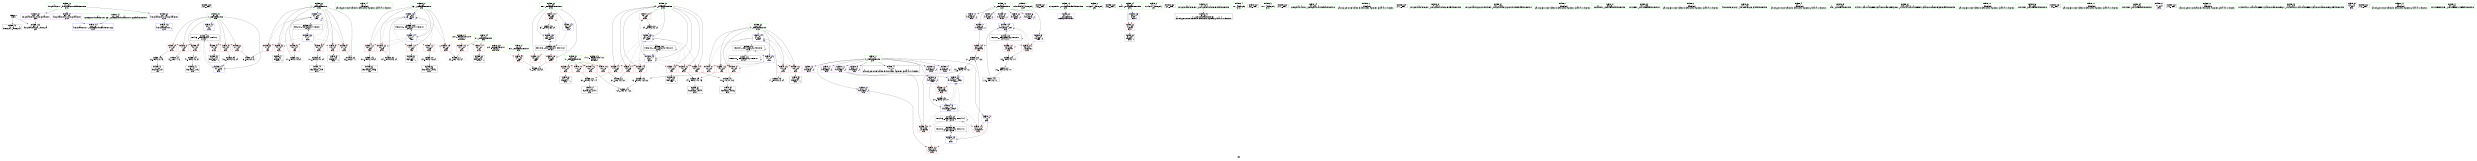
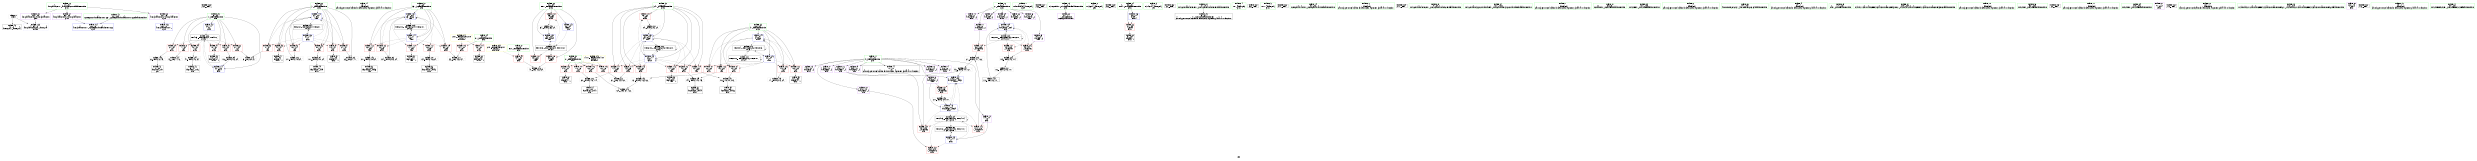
(36, 29) -> (36, 29)
(157, 71) -> (157, 71)
